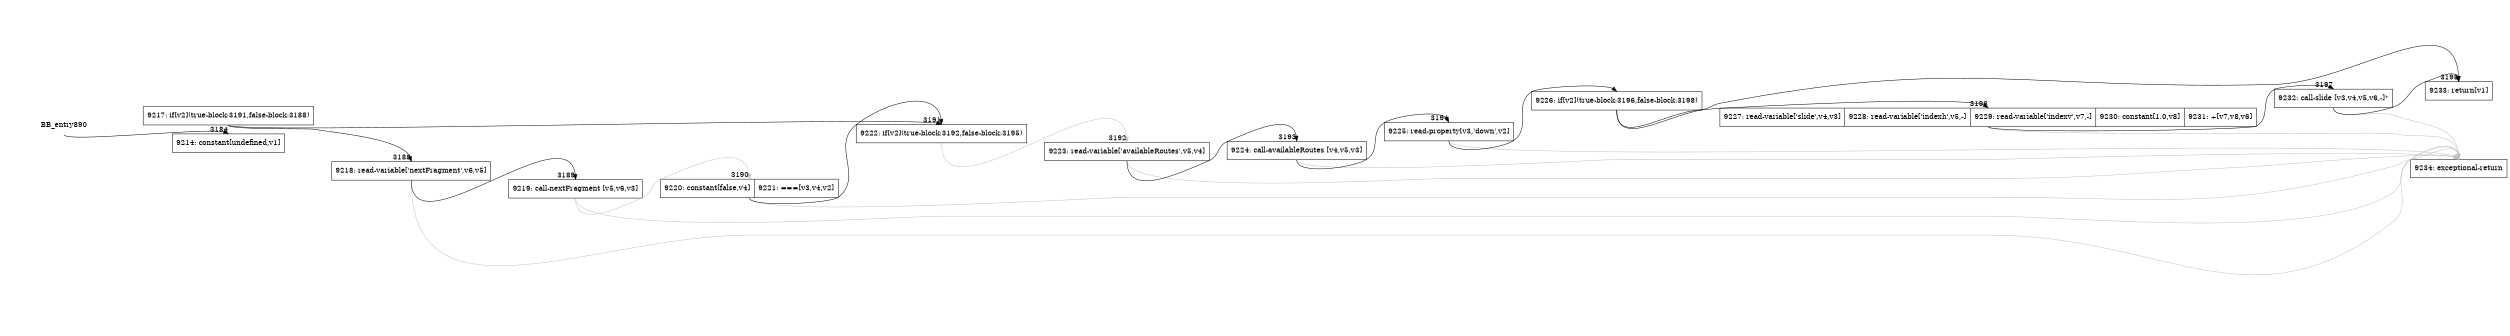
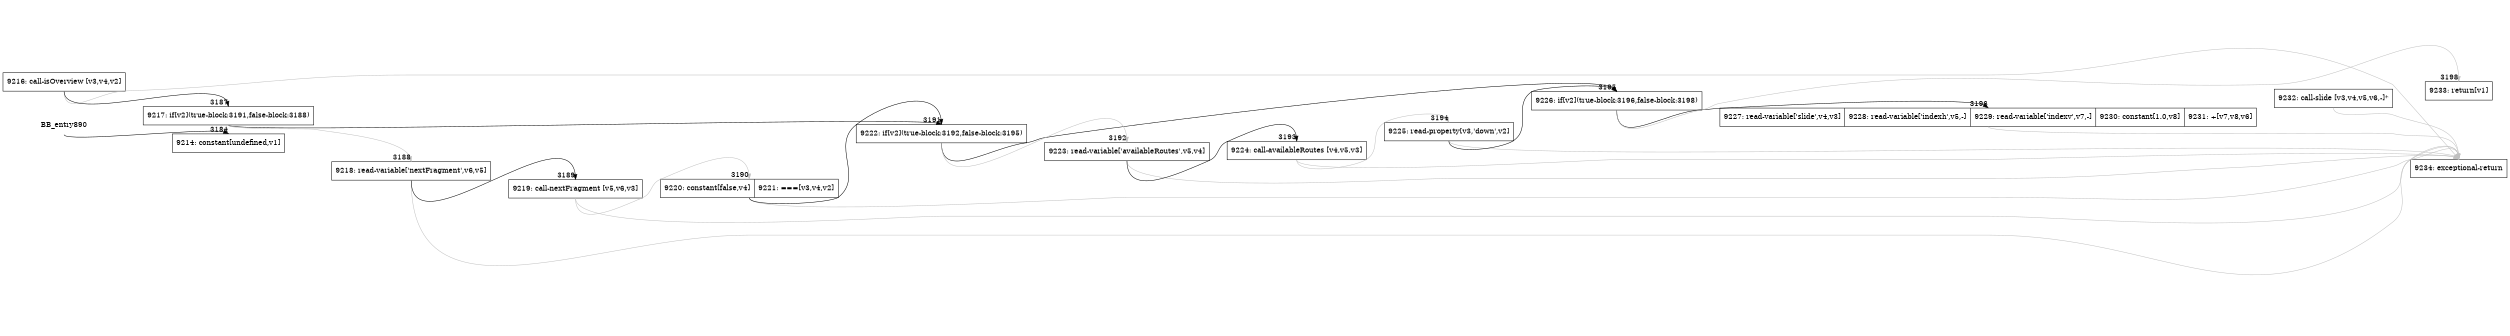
(2041, 80) -> (2041, 80)
none -> (64, 82)
(2399, 104) -> none
none -> (1270, 109)
(2171, 130) -> none
(326, 131) -> (326, 131)
(1375, 146) -> (1375, 146)
